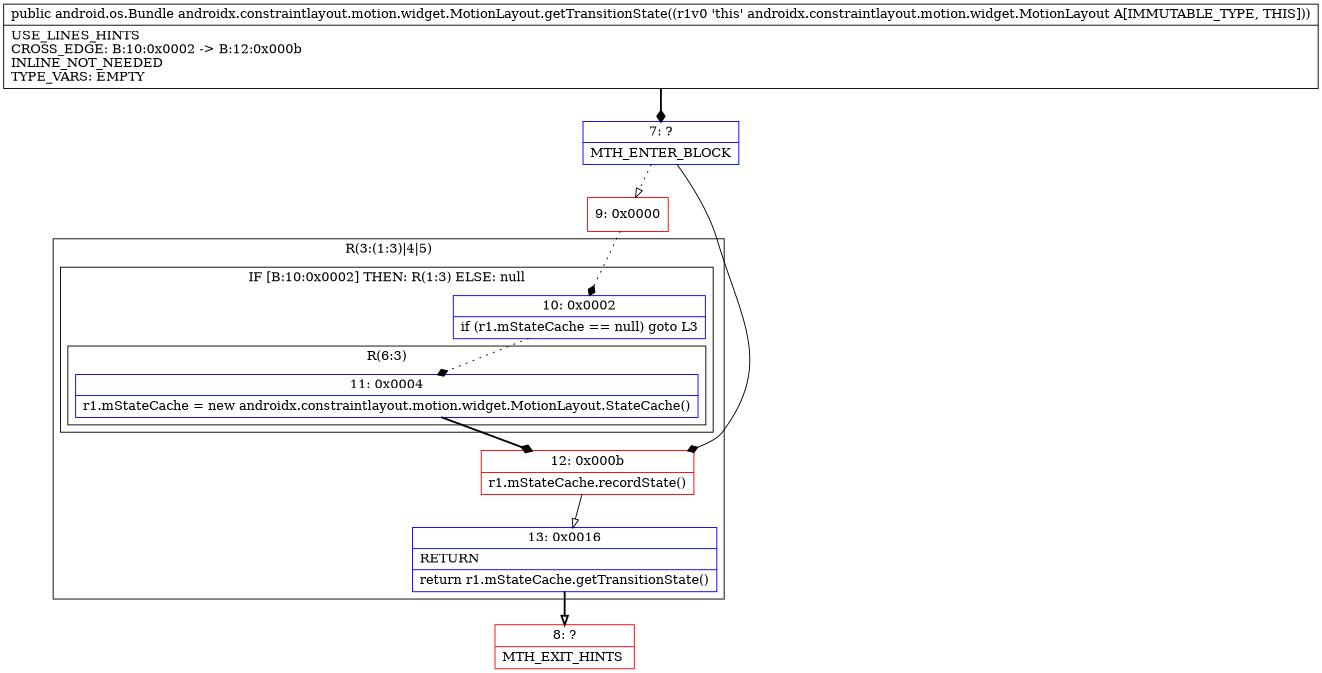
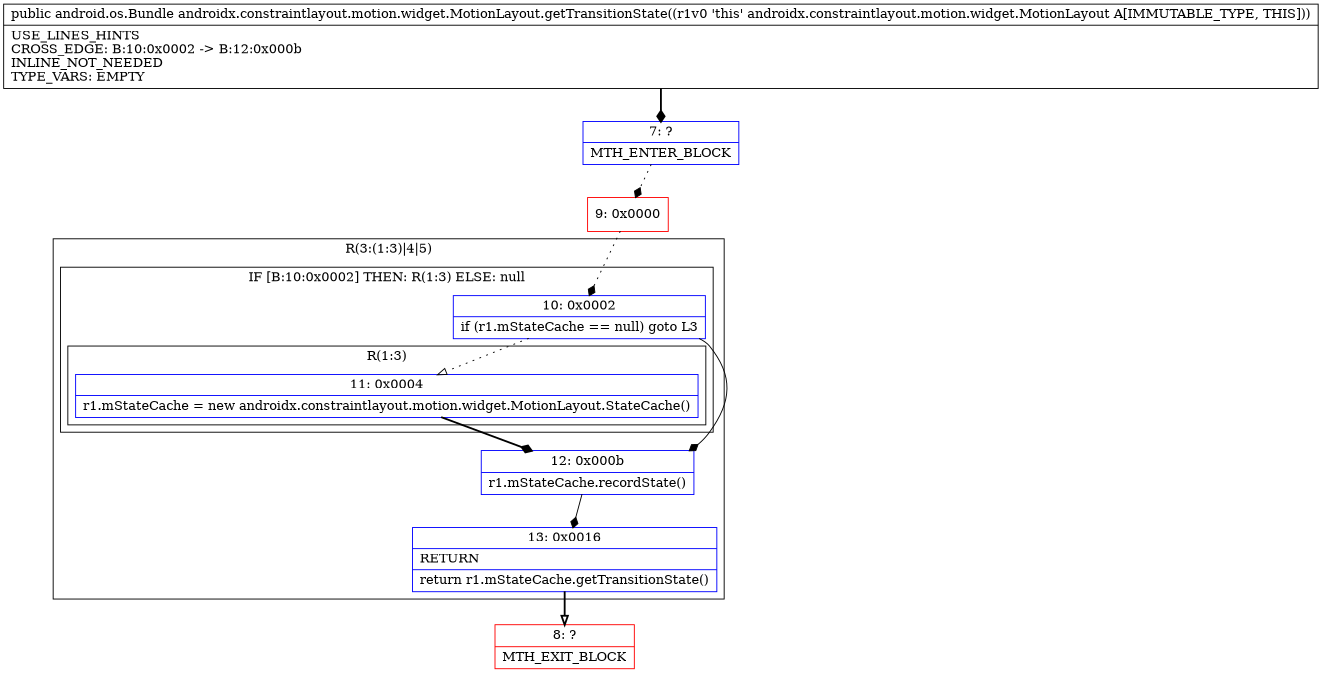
(646, 176) -> (646, 176)
(740, 309) -> (727, 391)
(488, 354) -> (488, 354)
(387, 357) -> (387, 357)
(588, 473) -> (588, 473)
(579, 507) -> (579, 507)
(563, 657) -> (565, 657)
